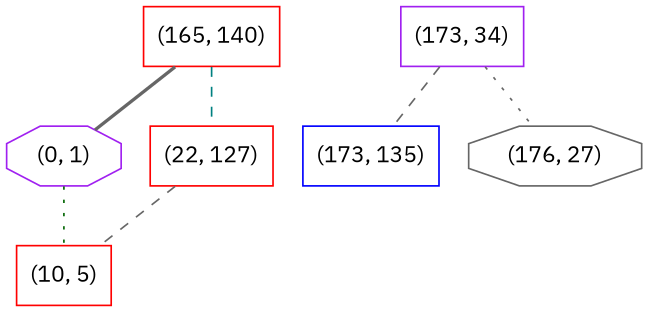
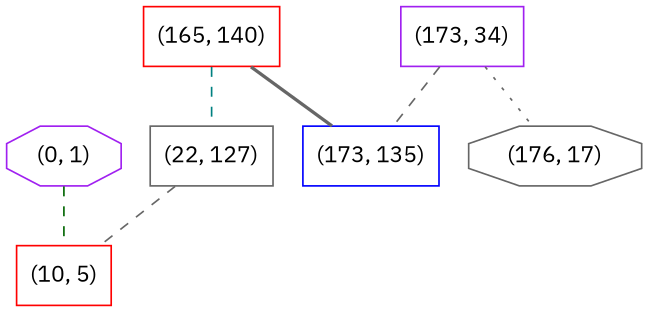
(135, 98) -> (292, 96)
(212, 156) -> (212, 156)
(555, 156) -> (555, 156)
(64, 216) -> (64, 216)
